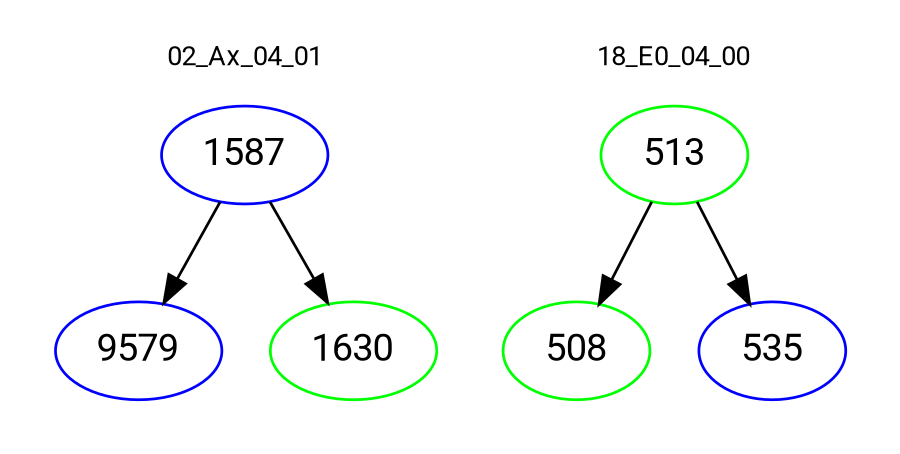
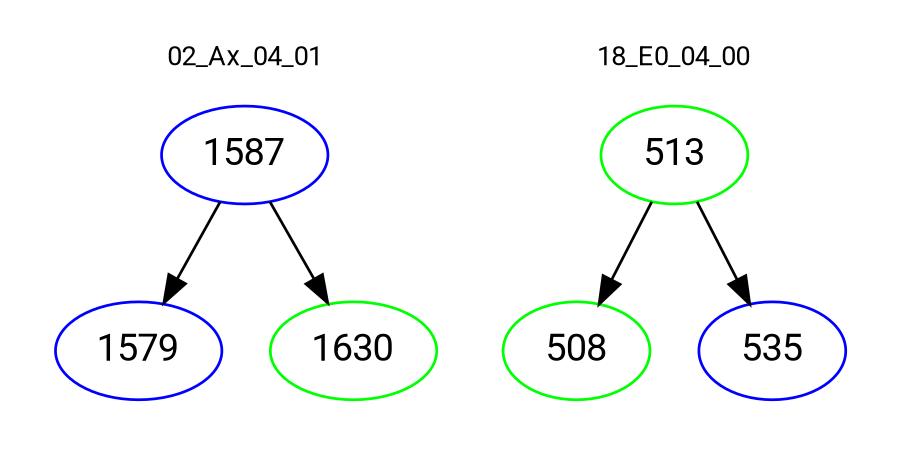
(139, 351) -> (139, 351)
